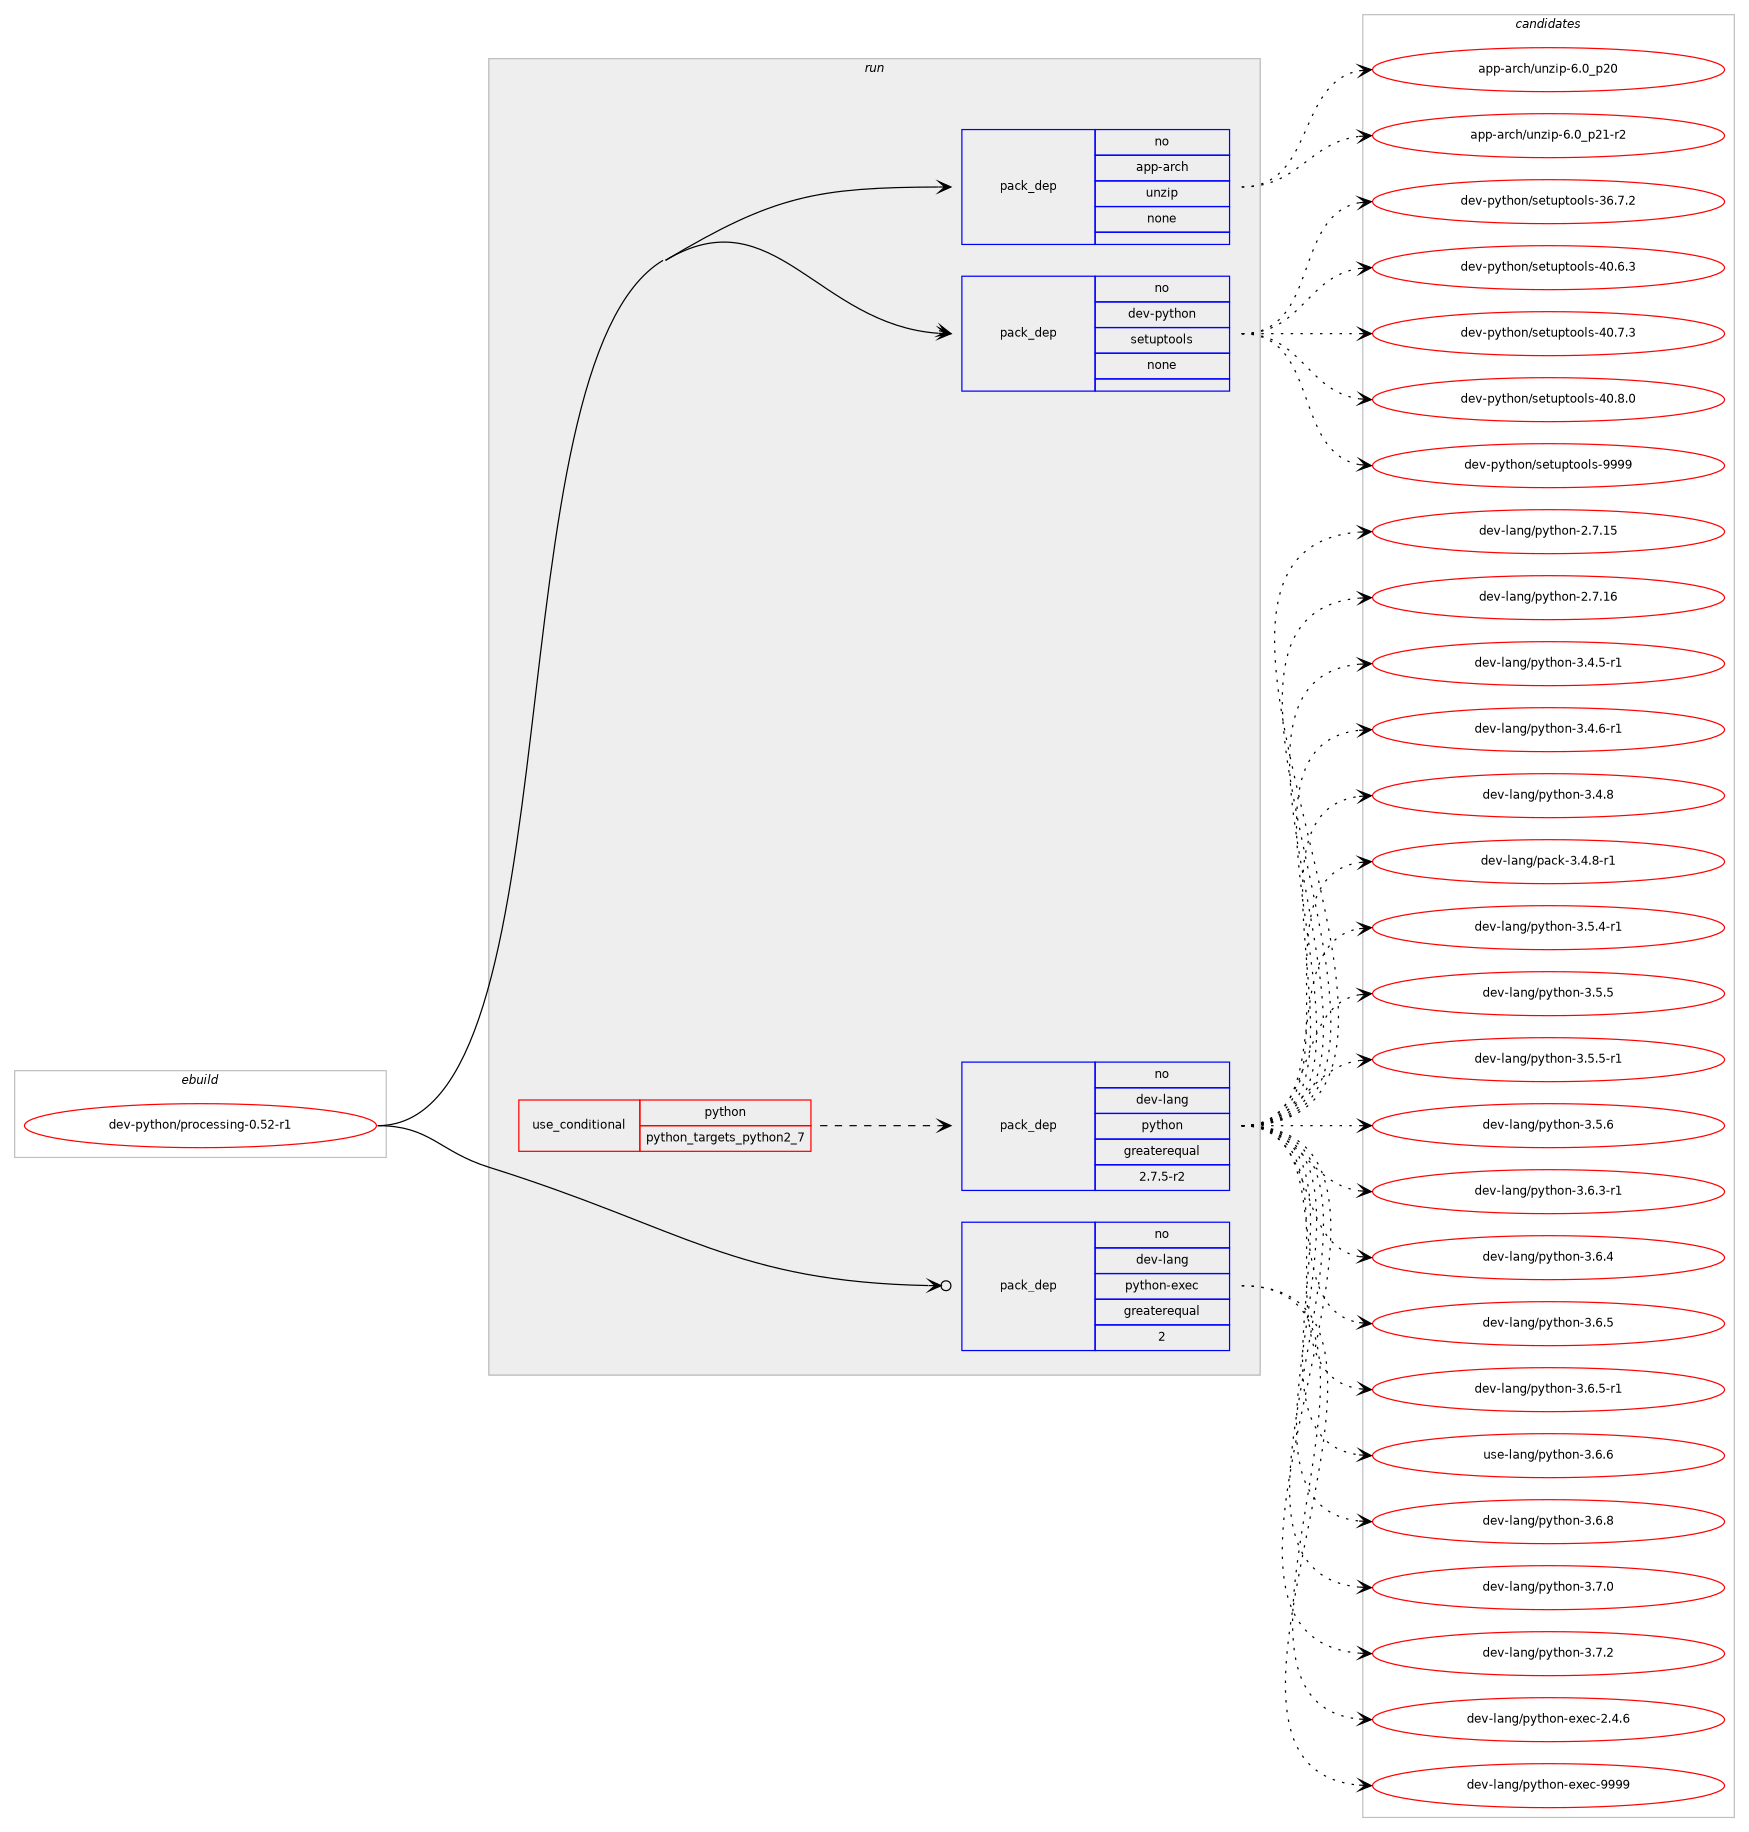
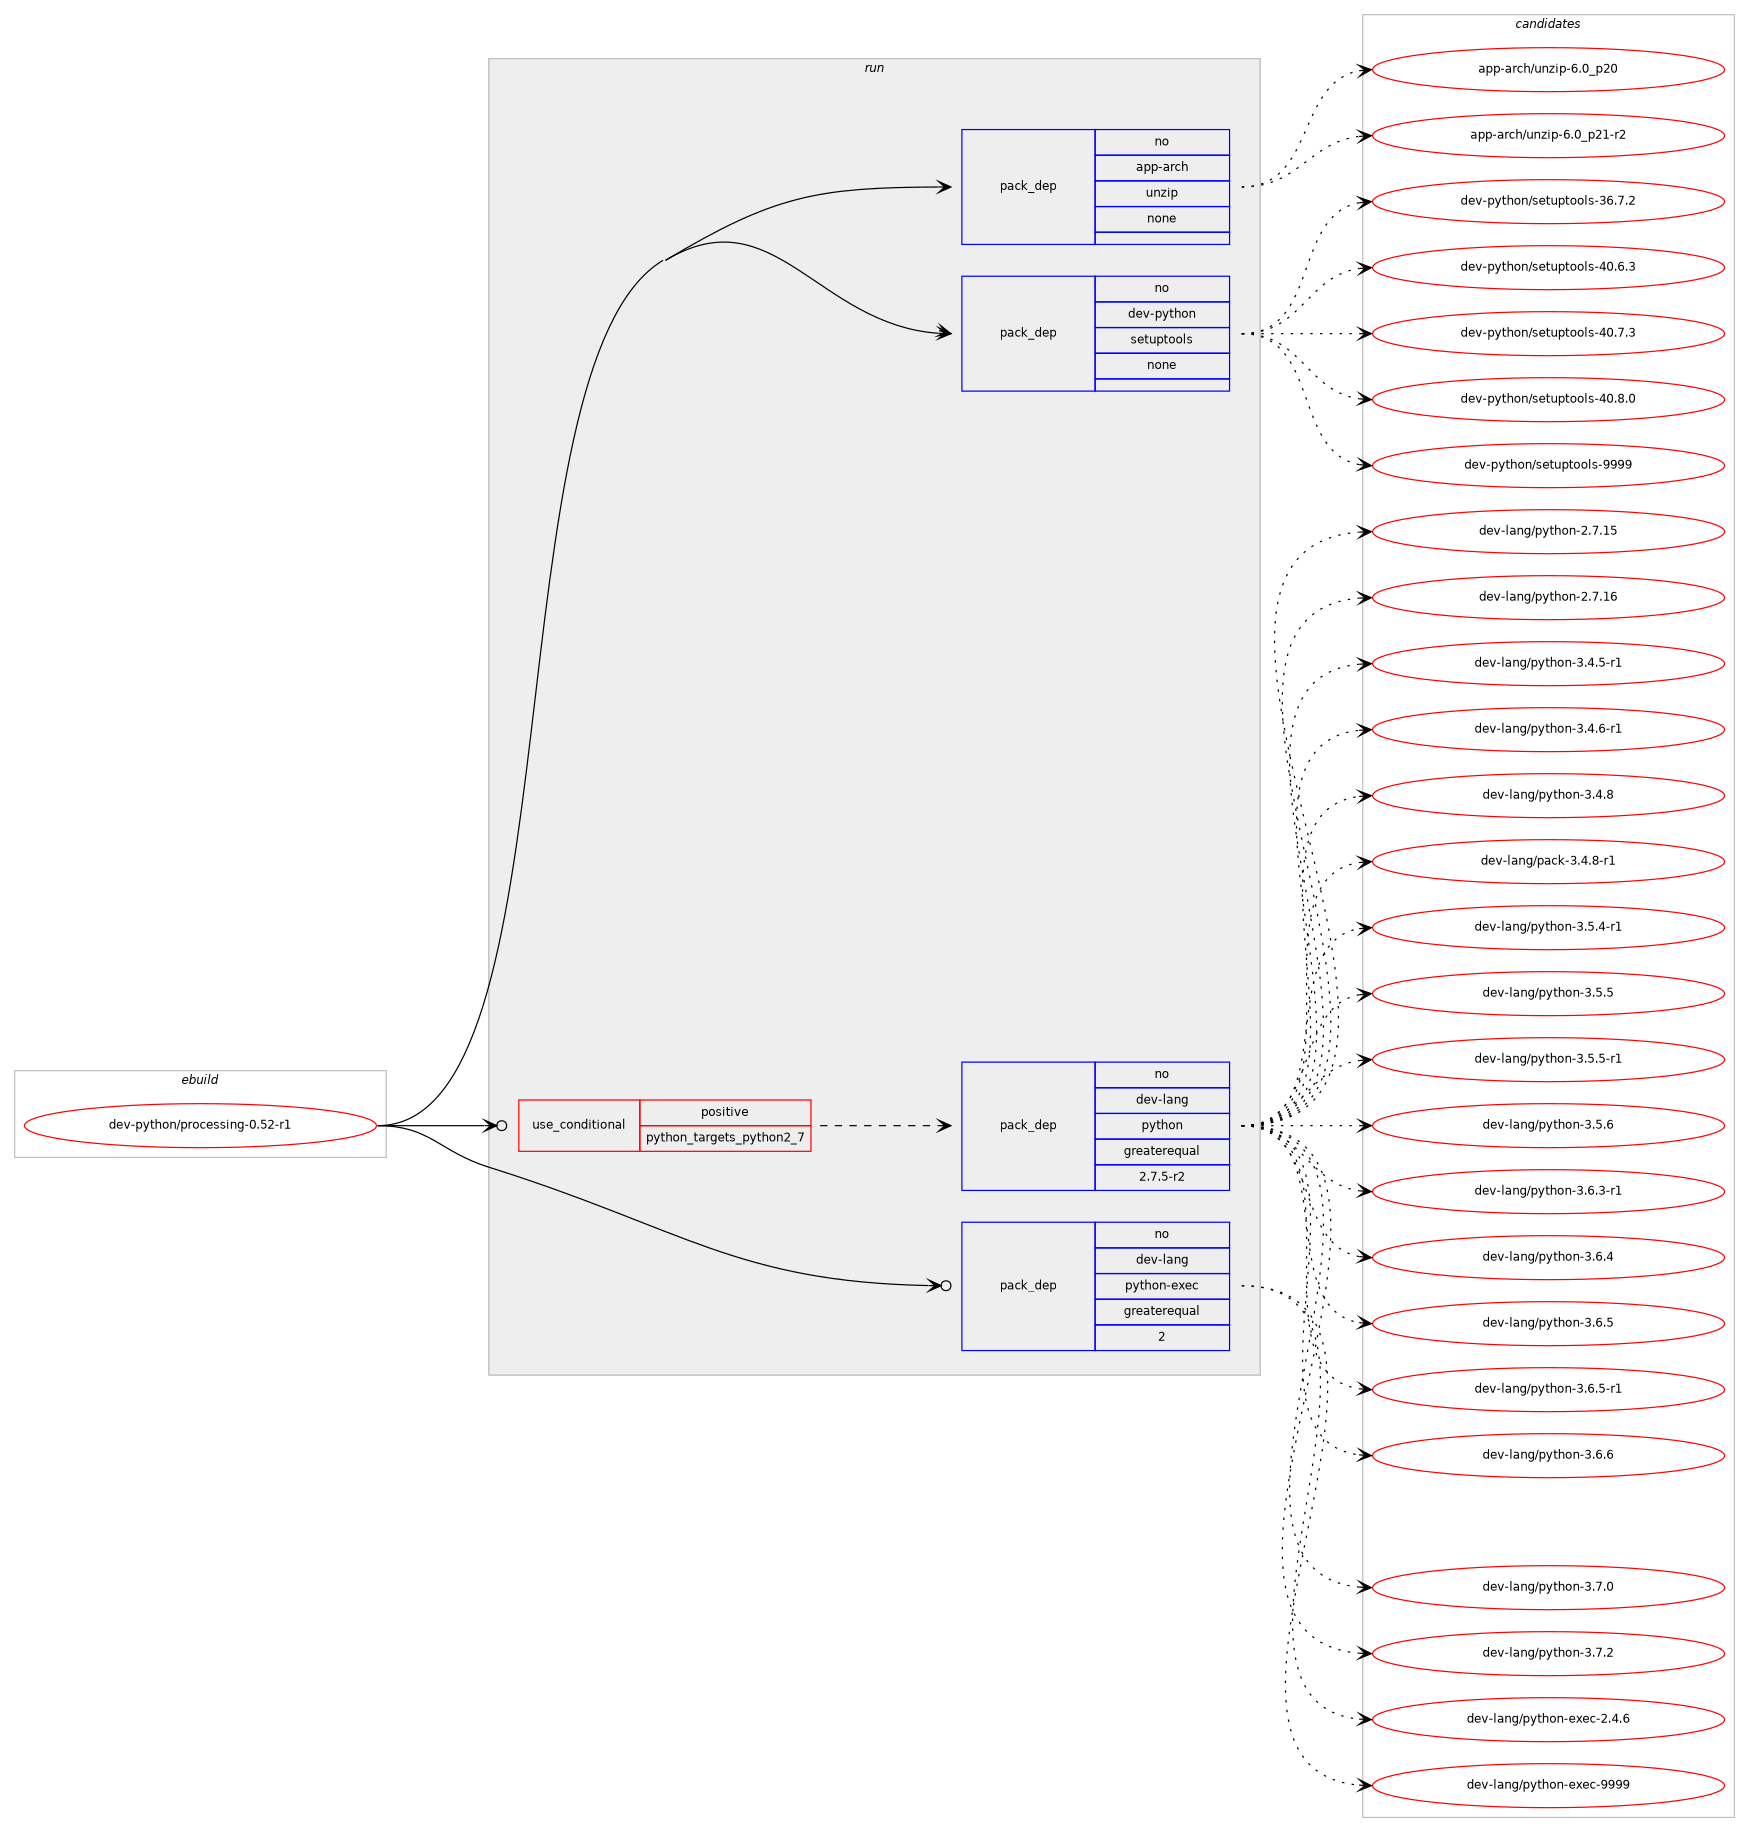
(725, 1112) -> (725, 1112)
none -> (431, 1126)
(1549, 1456) -> (1549, 1456)
(1549, 1522) -> none
